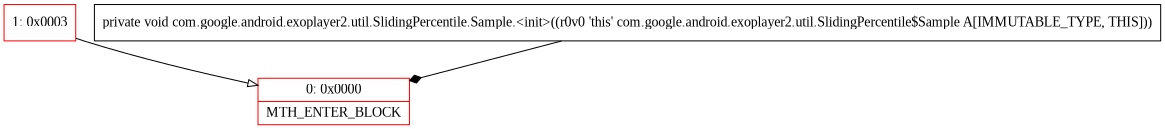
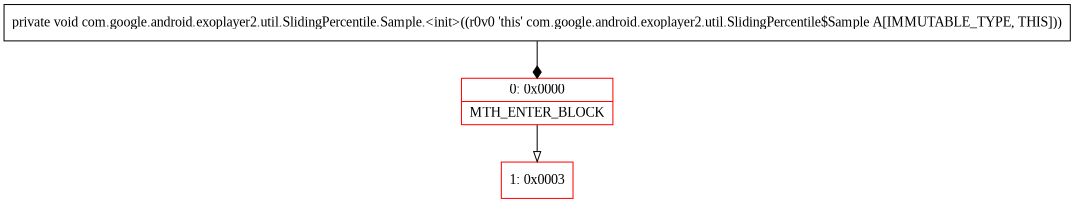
(161, 63) -> (537, 138)
